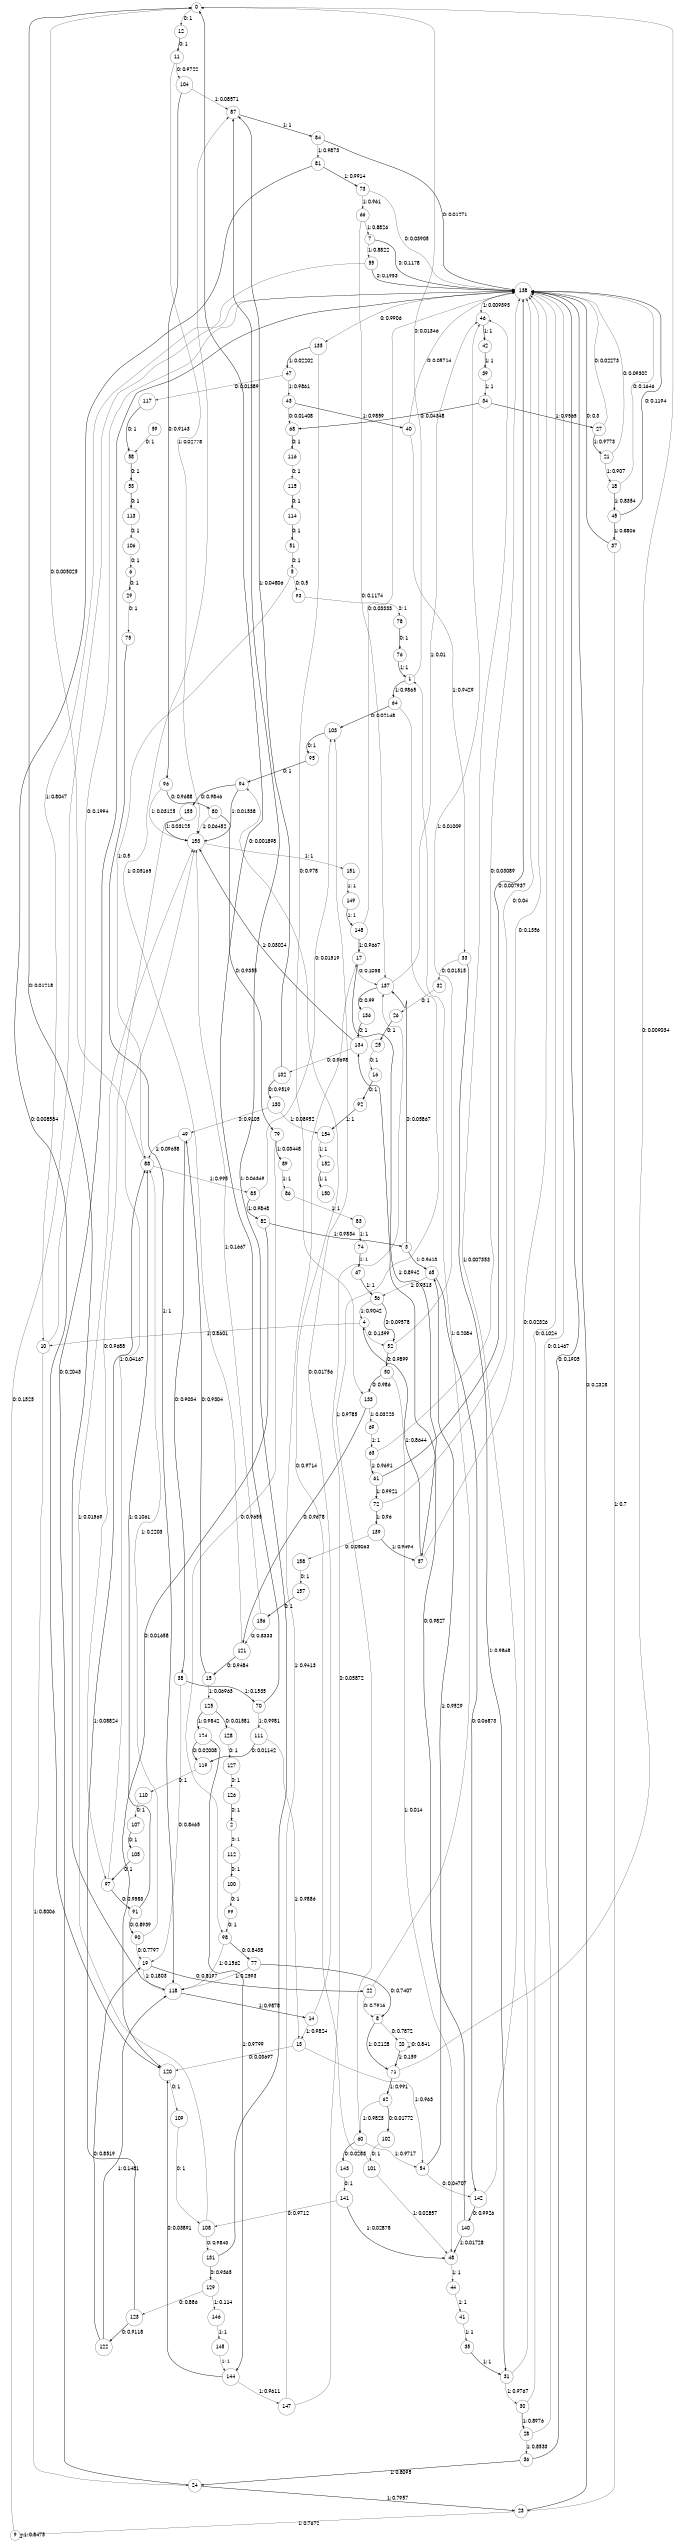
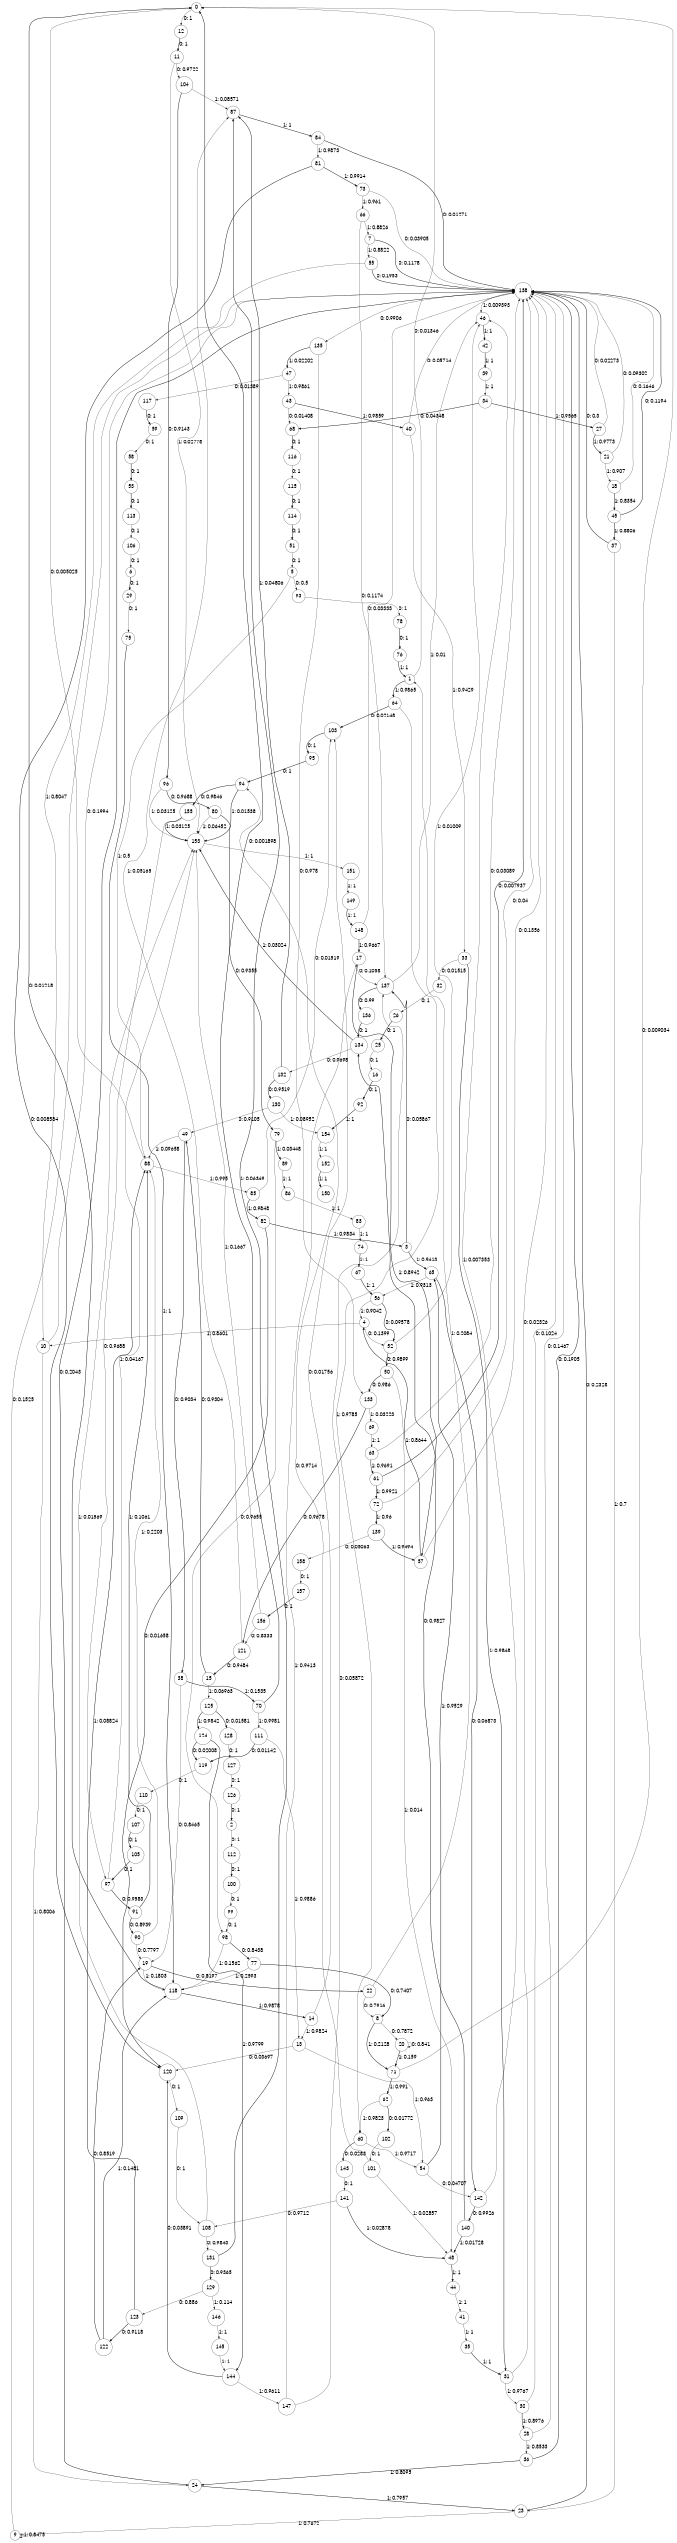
(127, 426) -> (147, 417)
(452, 2272) -> (452, 2272)
